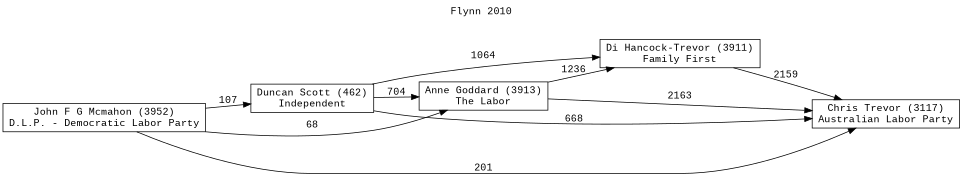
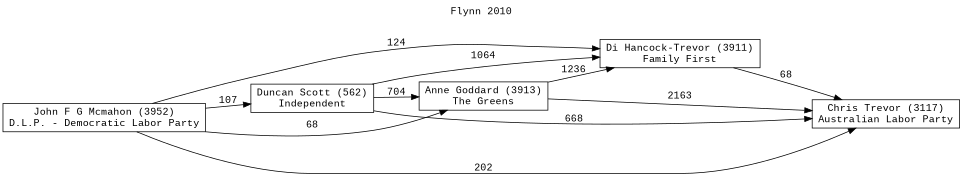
none -> (370, 52)
(786, 75) -> (786, 75)
(484, 96) -> (484, 96)
(312, 98) -> (312, 98)
(484, 168) -> (484, 168)
